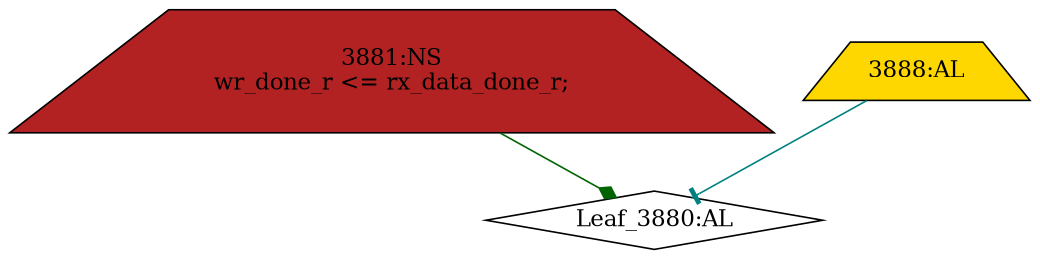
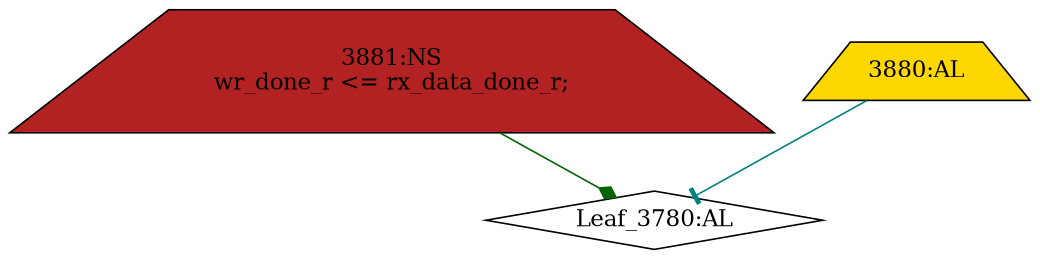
(917, 71) -> (917, 71)
(654, 220) -> (654, 220)
